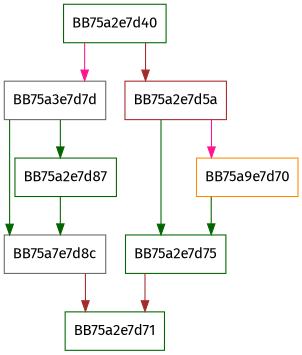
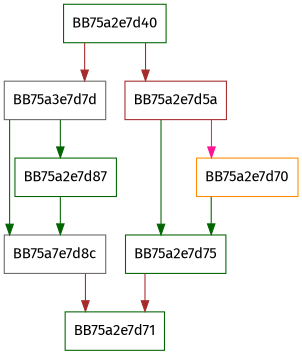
(85, 56) -> (85, 56)
(247, 177) -> (247, 177)
